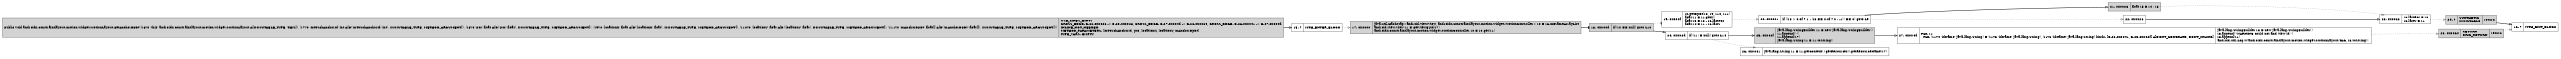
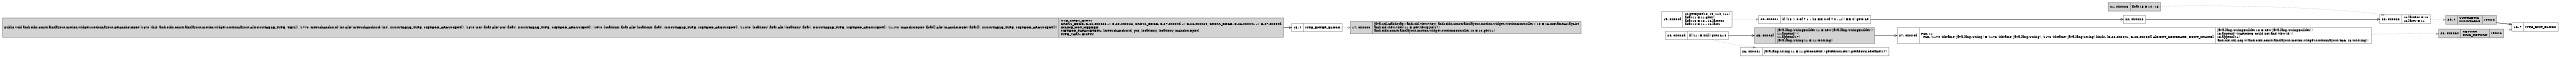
(1985, 10) -> none
(1996, 19) -> (1996, 19)
(1621, 28) -> none
